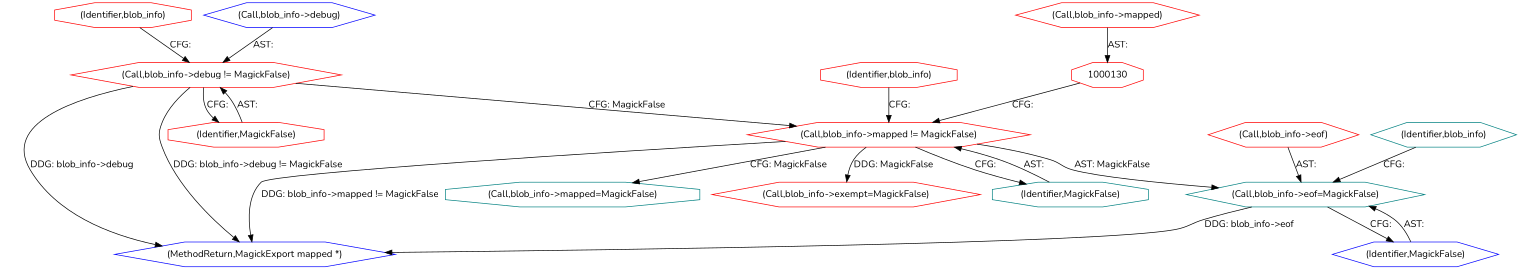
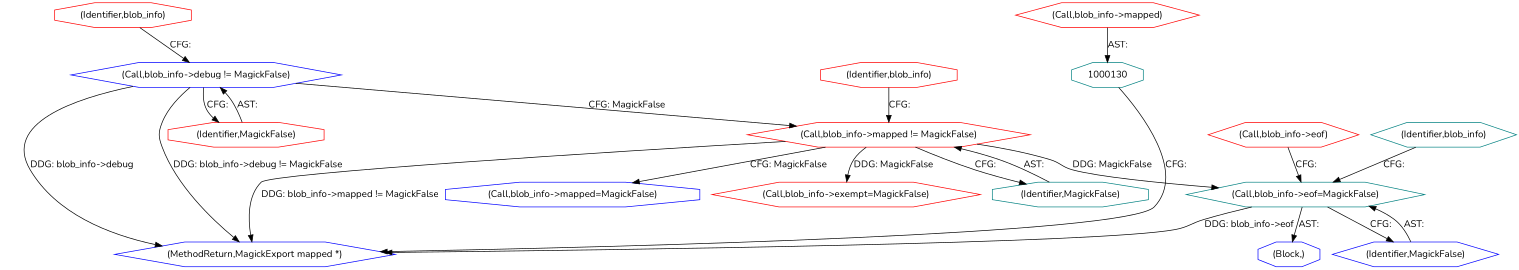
(289, 15) -> none
(206, 75) -> (206, 75)
(1107, 75) -> (1107, 75)
(1010, 102) -> (840, 238)
(1112, 165) -> (1112, 165)
(1308, 165) -> (1308, 165)
(573, 195) -> (573, 195)
none -> (1289, 254)
